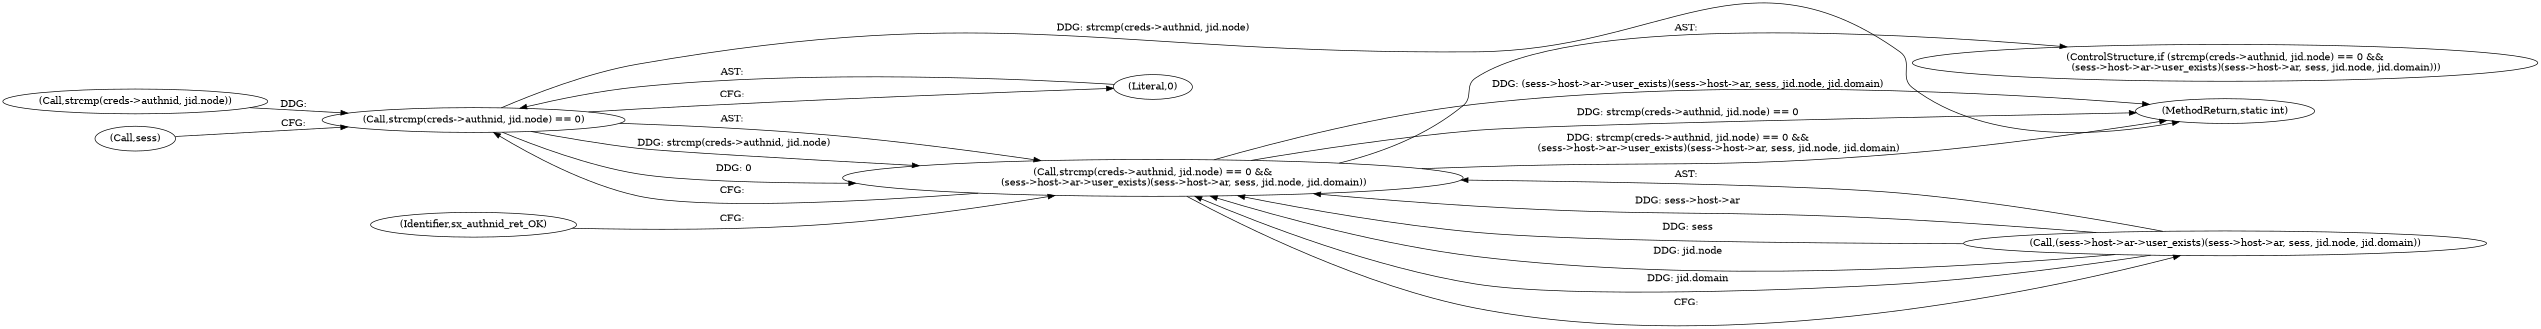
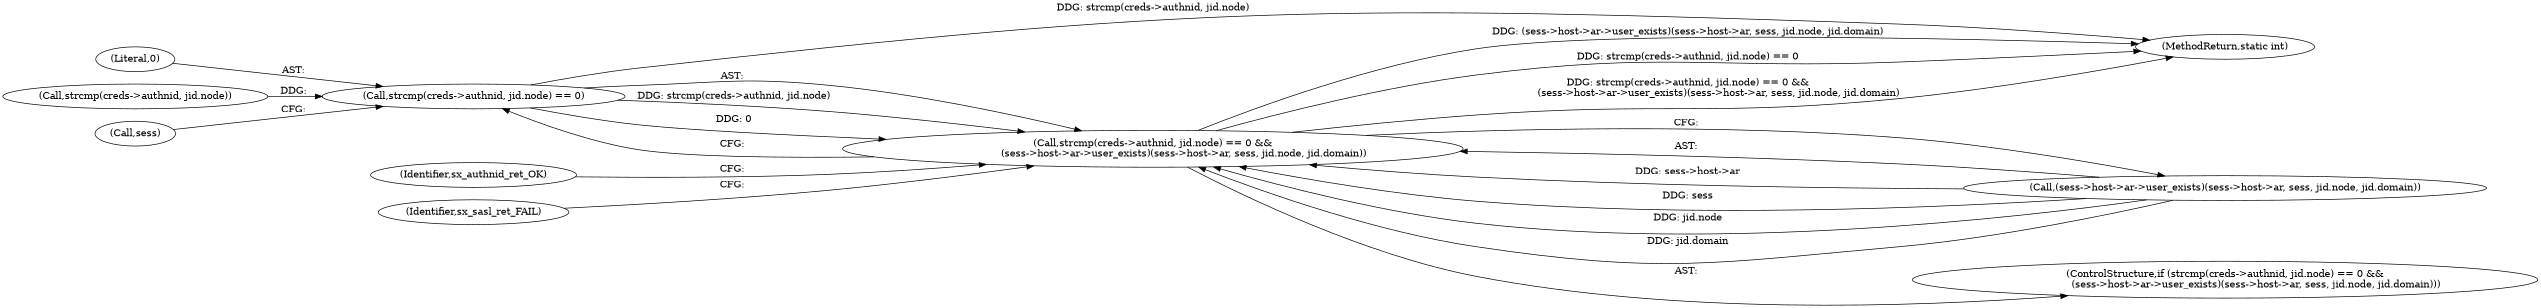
(847, 99) -> none
none -> (474, 212)
